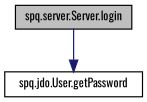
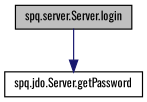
(74, 84) -> (74, 84)
